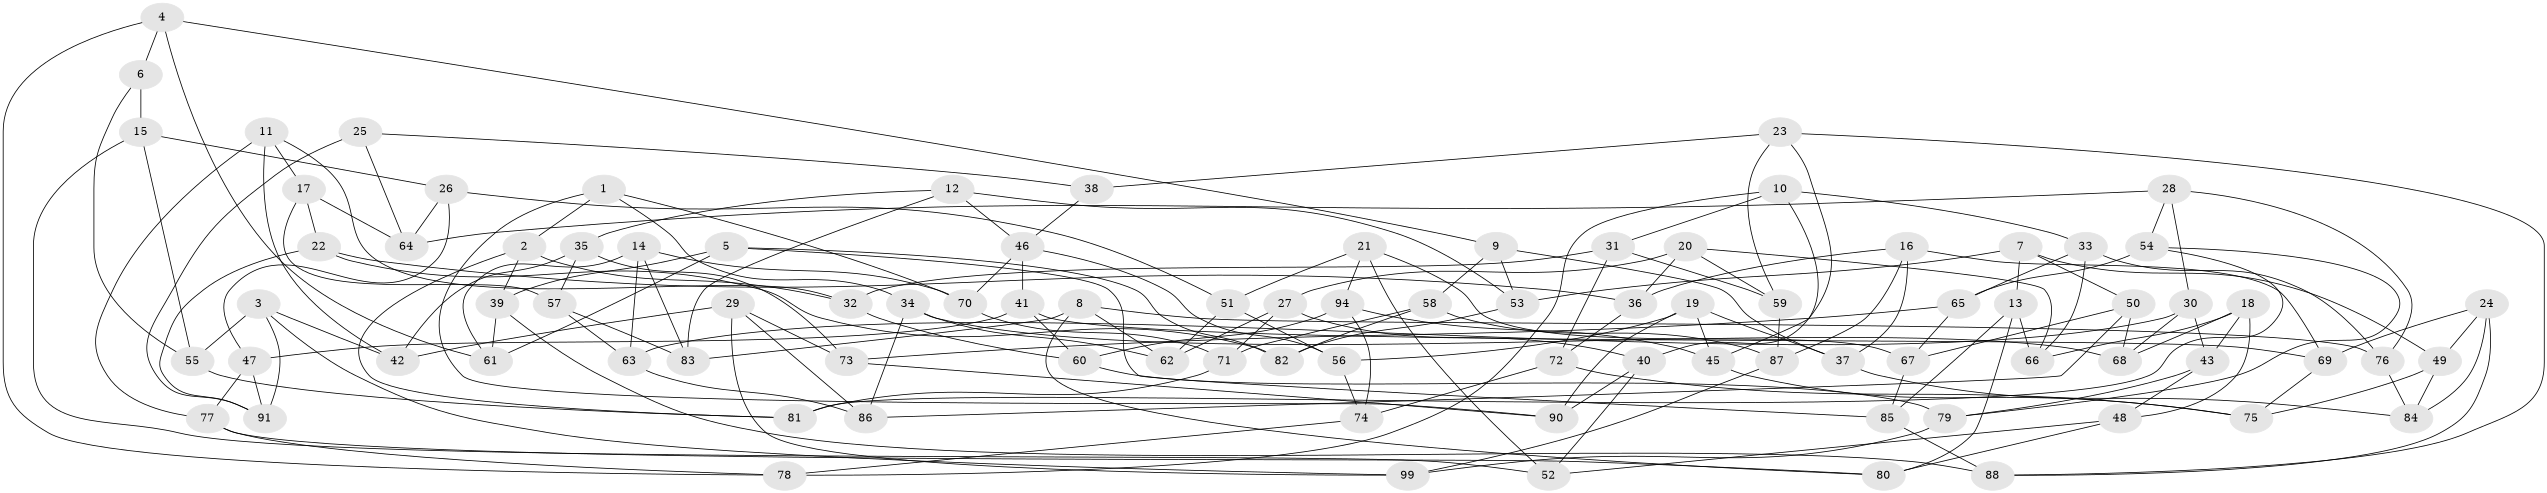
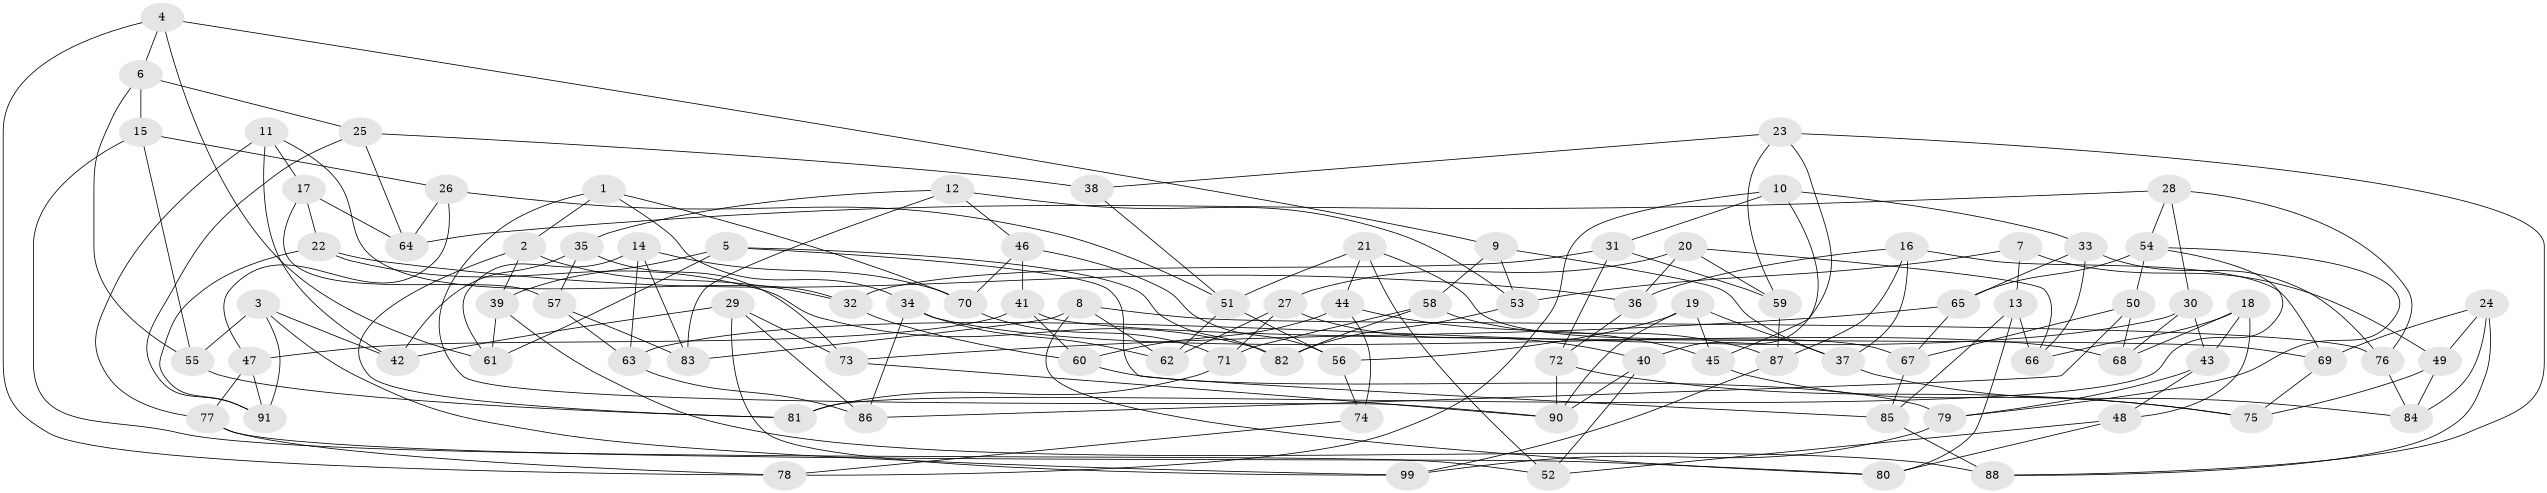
none -> (251, 103)
(1057, 218) -> (1160, 247)
(2089, 281) -> (2140, 277)
(1343, 304) -> (1343, 304)
(1459, 390) -> (1557, 390)
